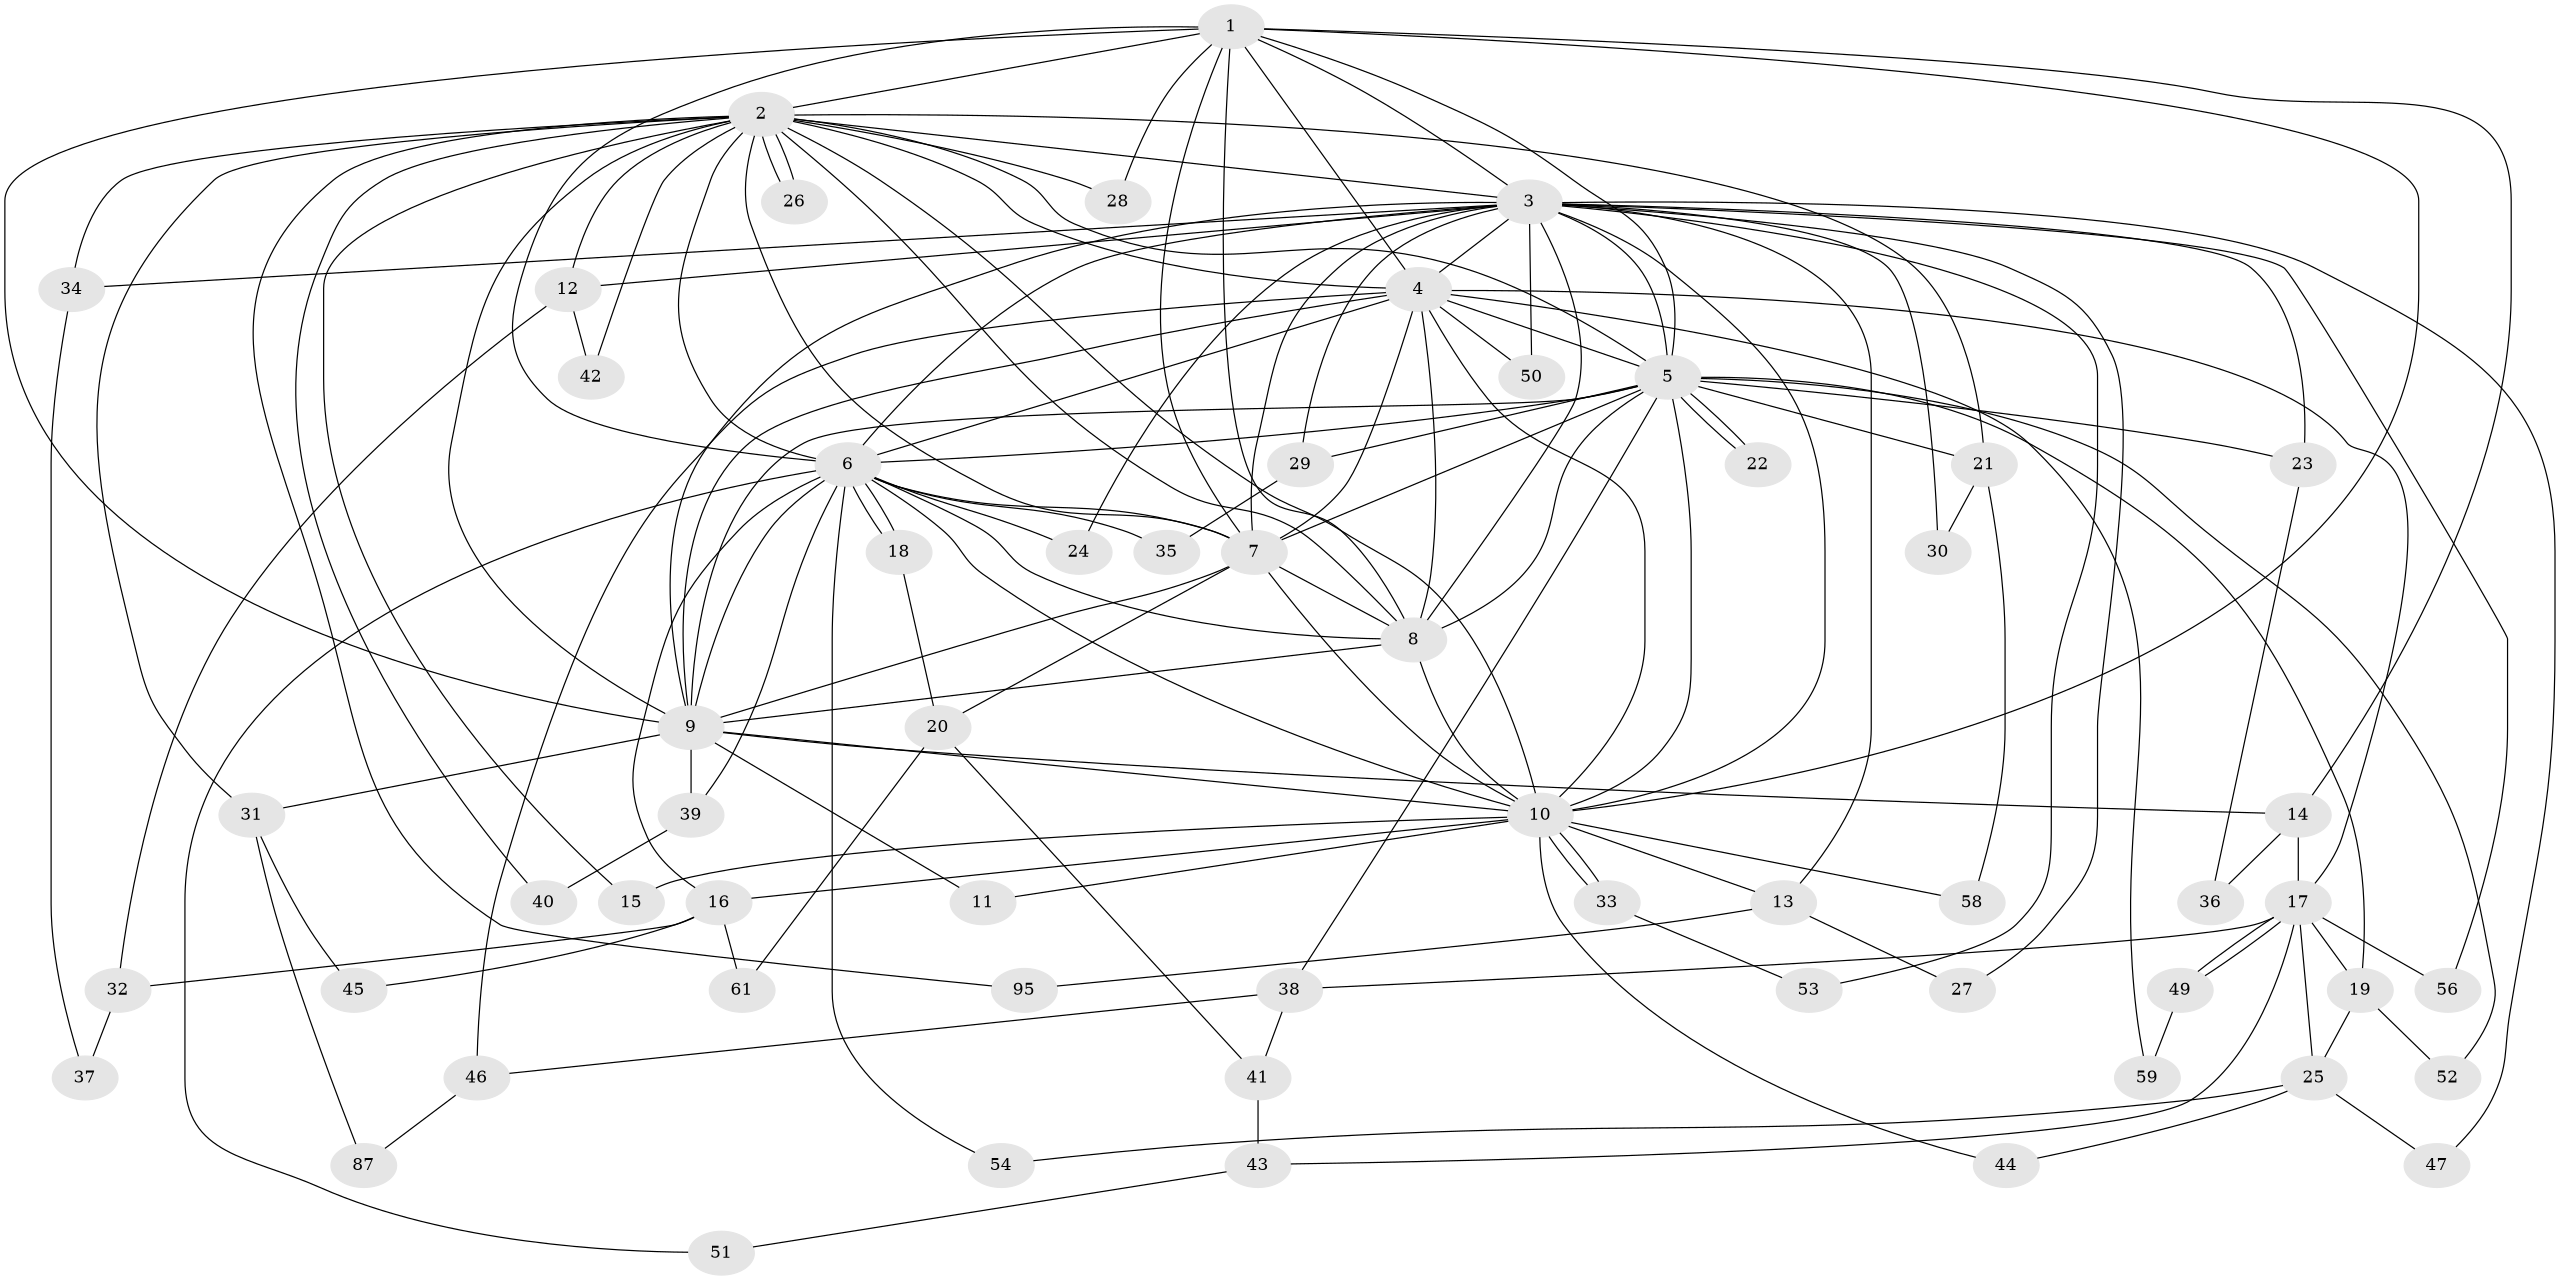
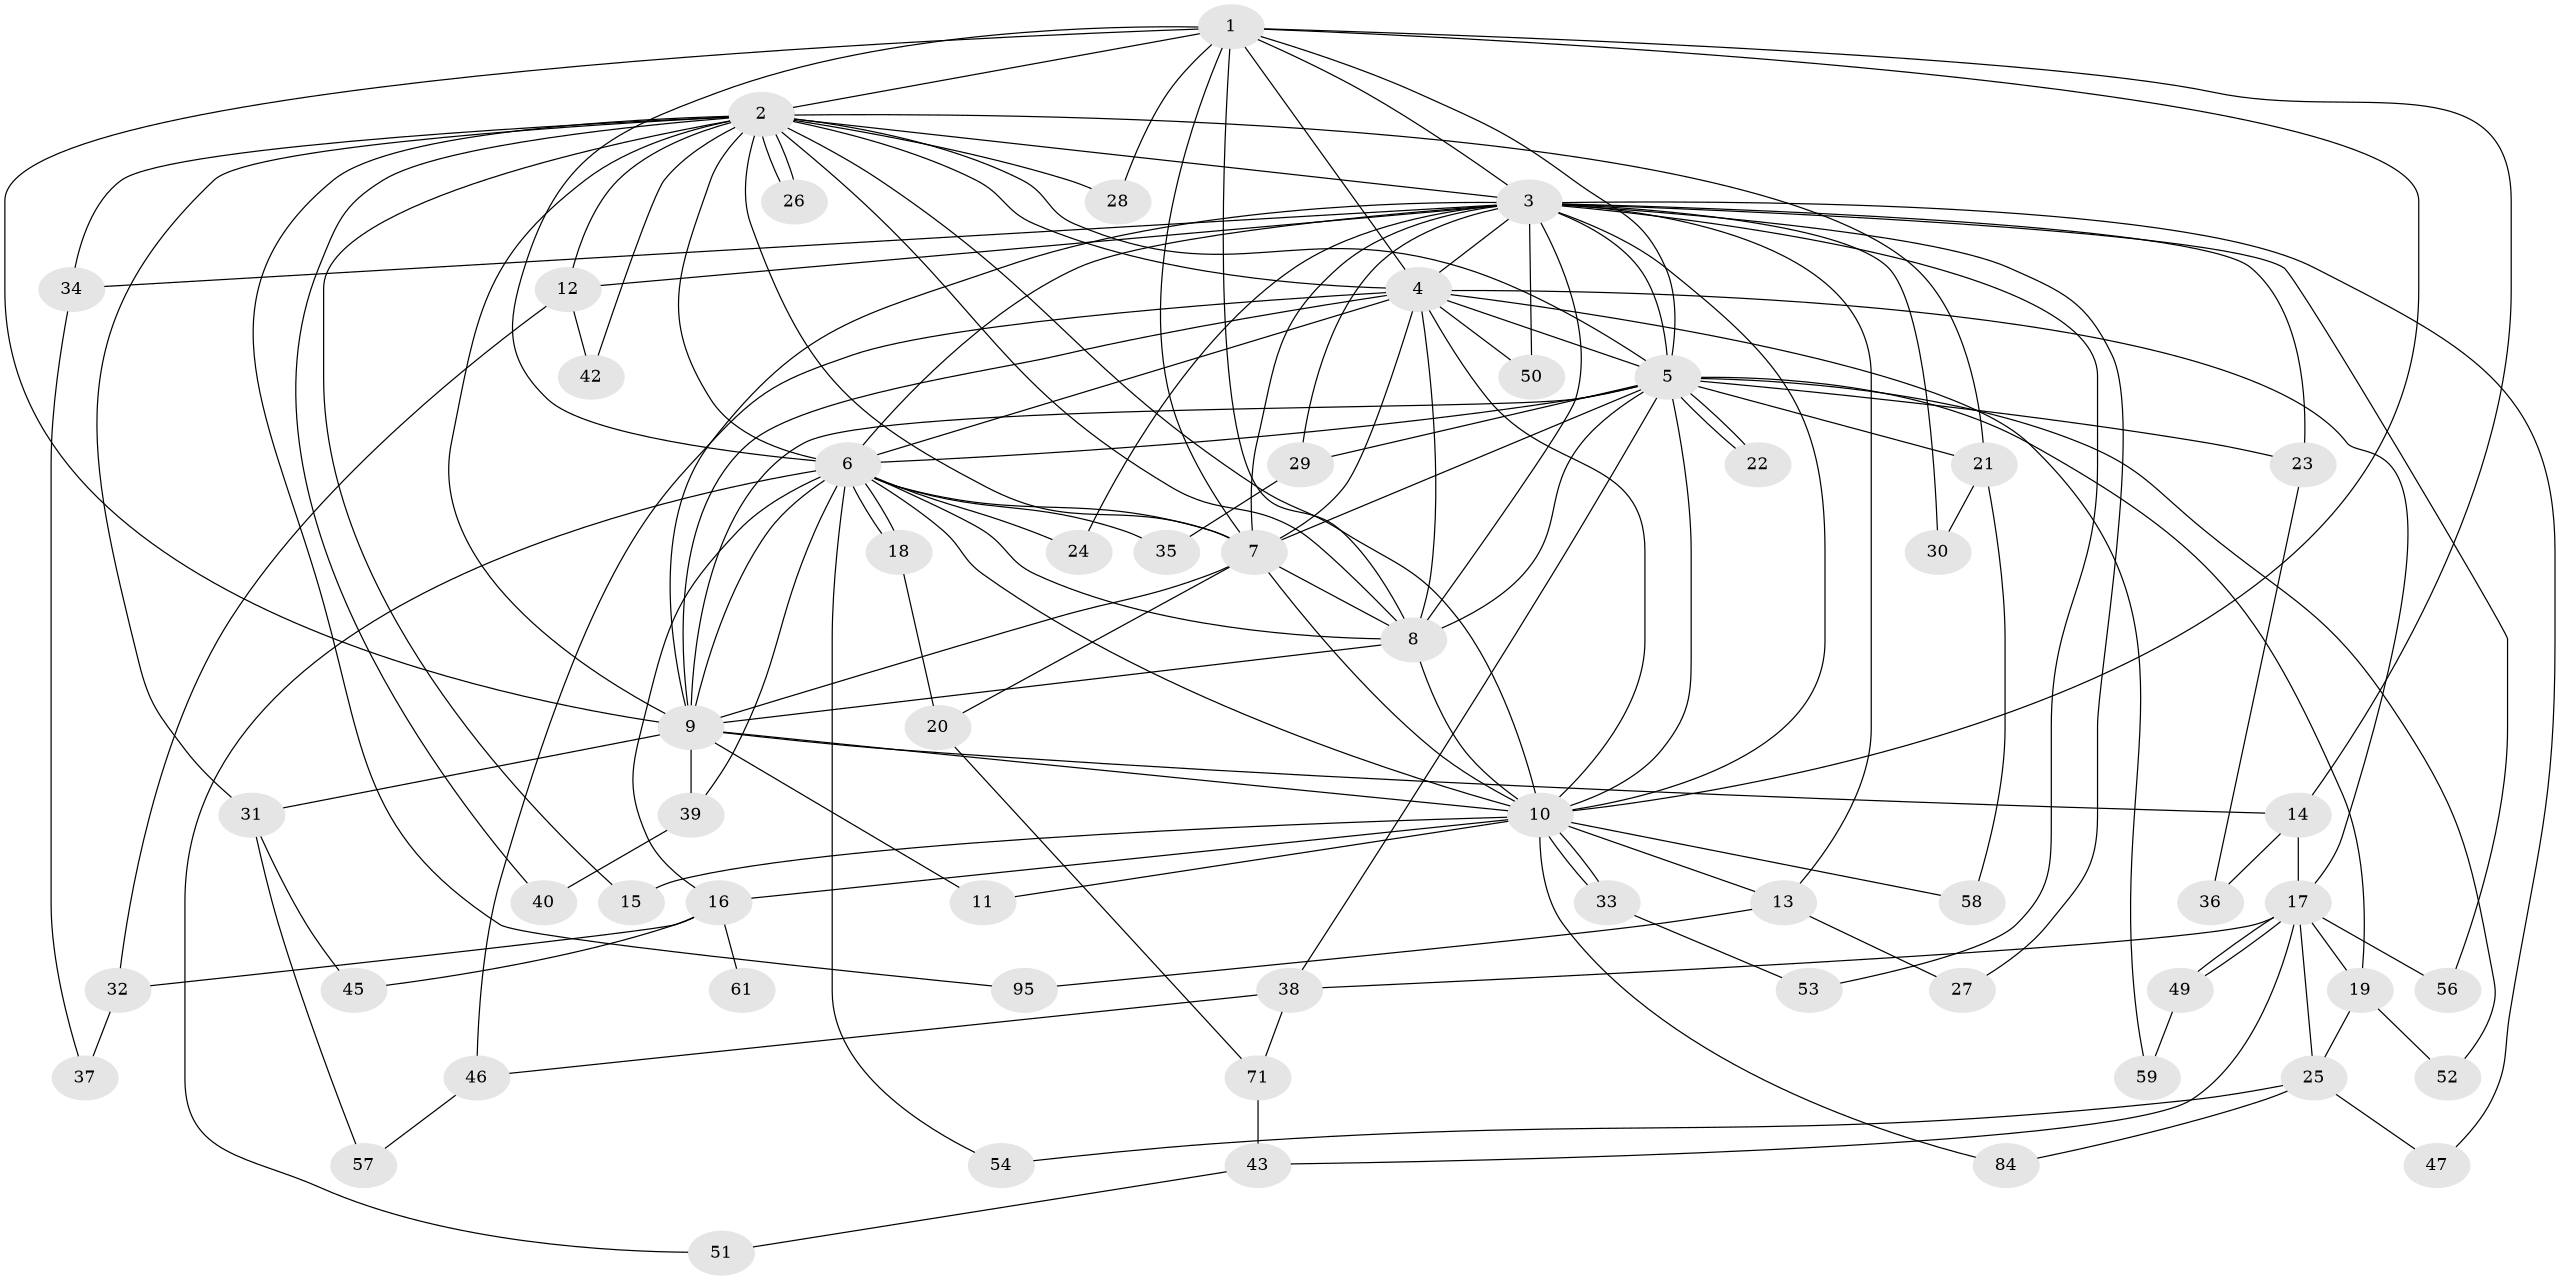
(853, 842) -> none
(1258, 1078) -> (1258, 1078)
(364, 1166) -> (364, 1166)
(2006, 1166) -> (2006, 1166)
